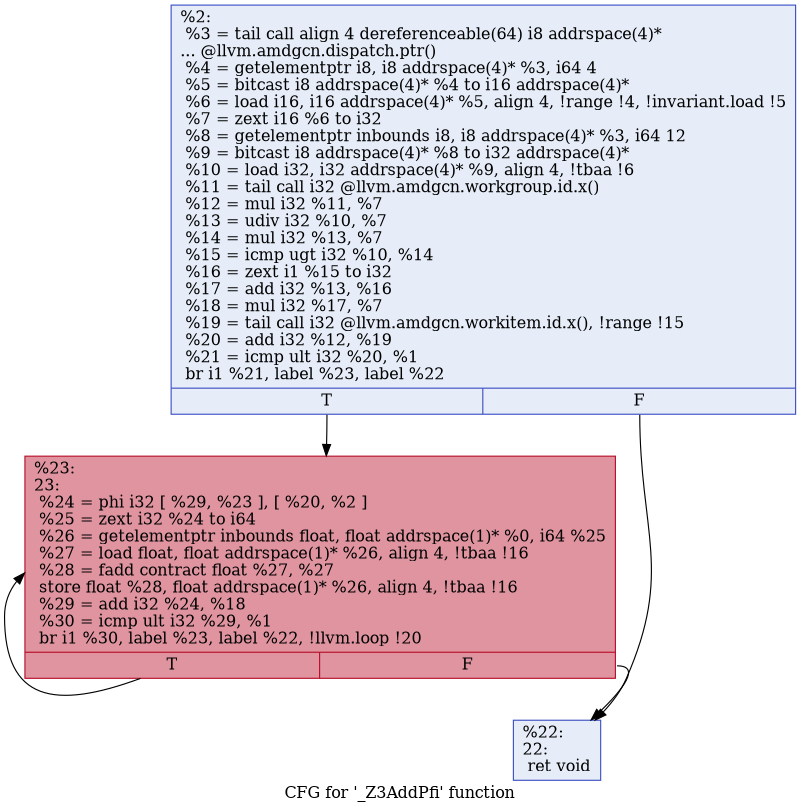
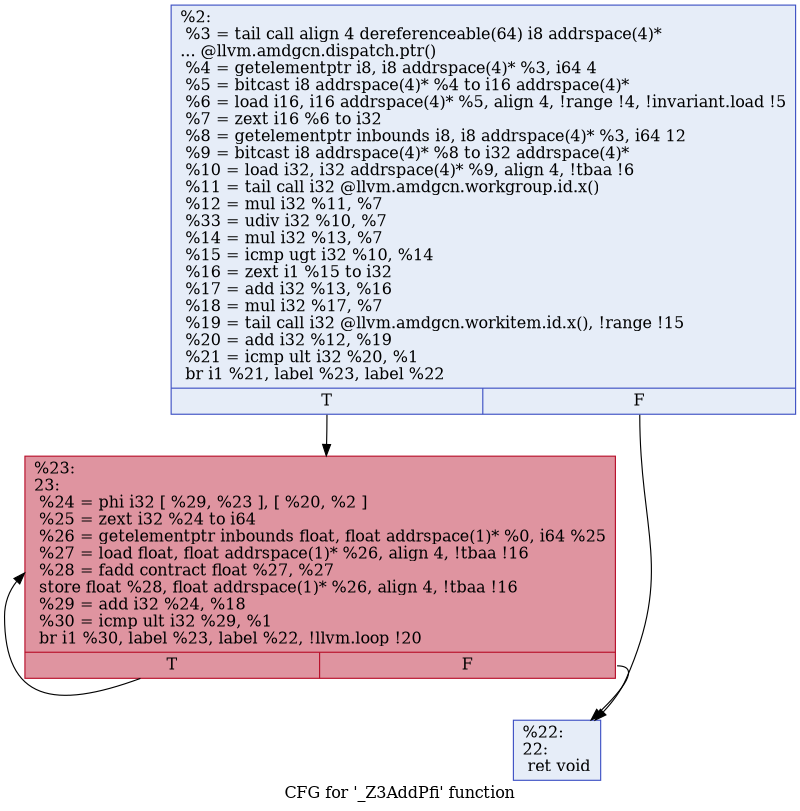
(284, 222) -> (284, 222)
